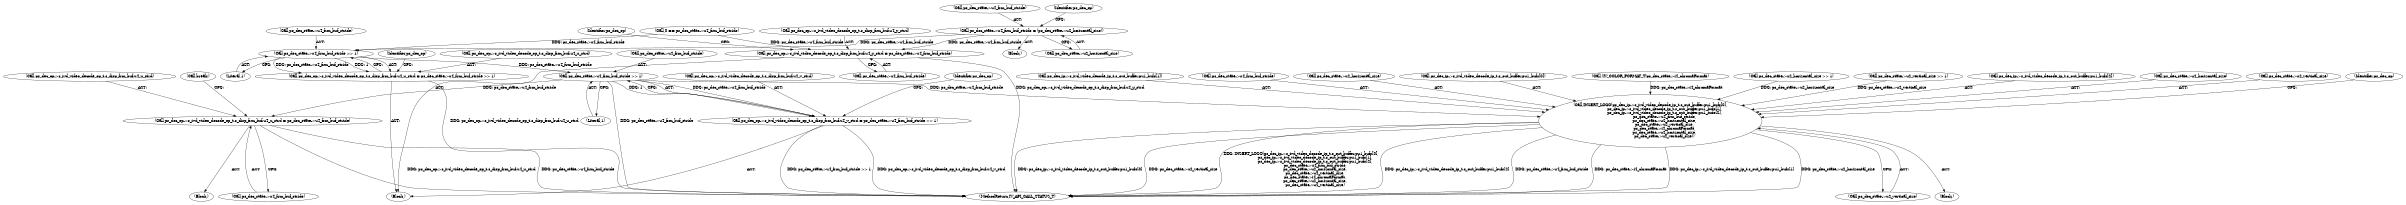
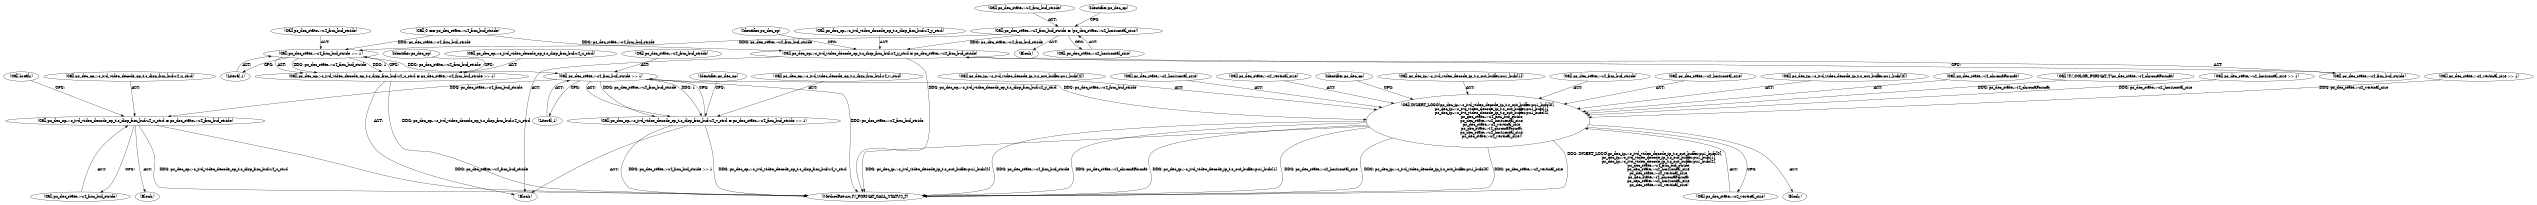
none -> (1983, 77)
(1017, 197) -> (865, 197)
